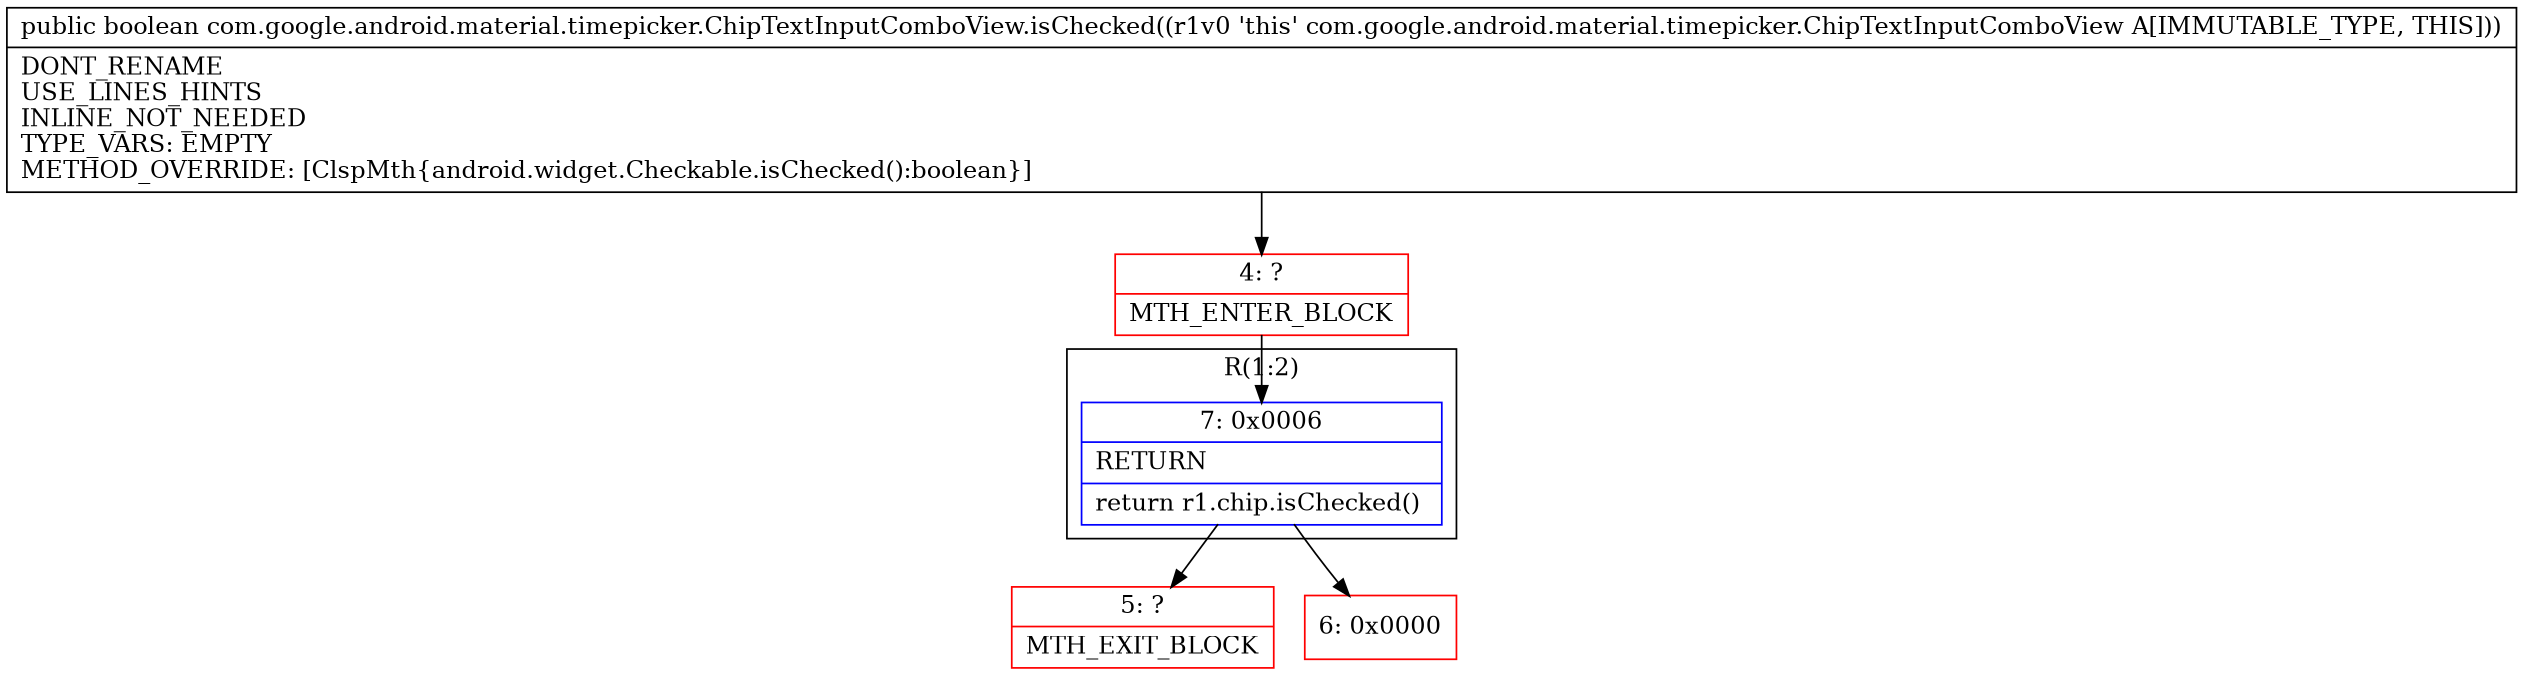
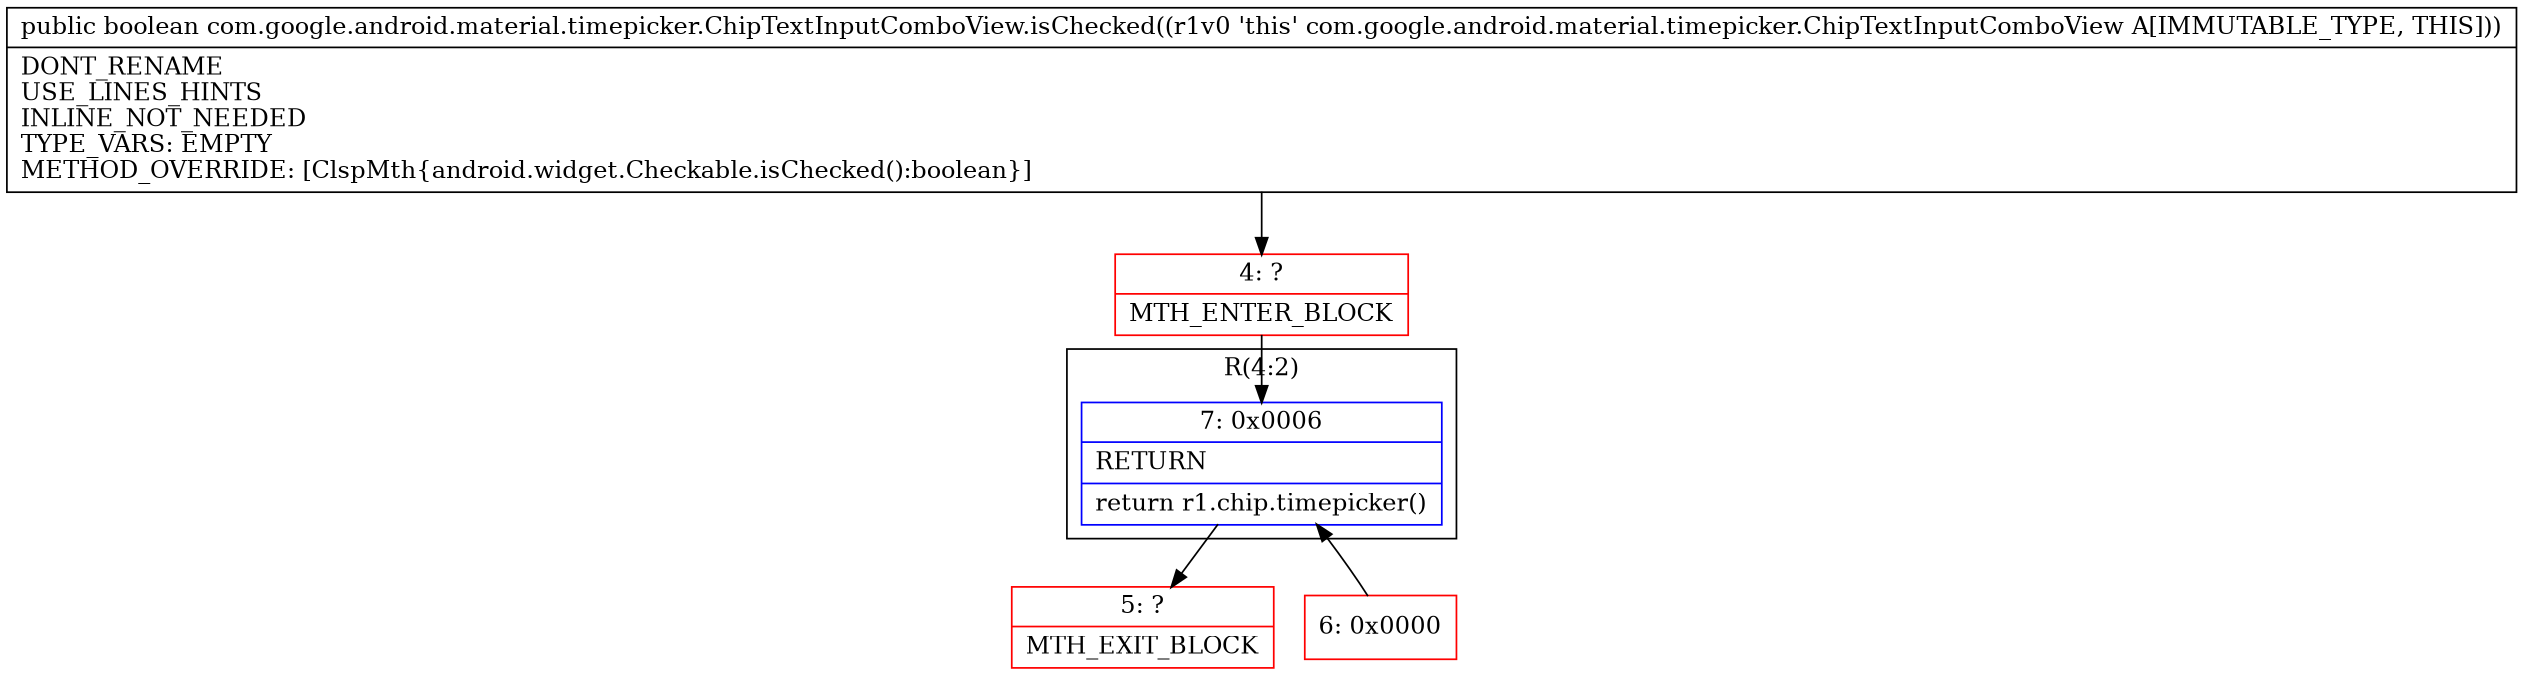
(1262, 369) -> (1262, 369)
(1258, 503) -> (1262, 503)
(1316, 554) -> (1348, 567)
